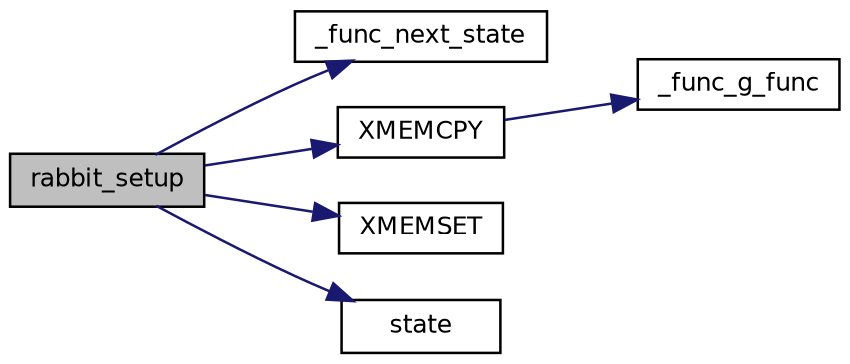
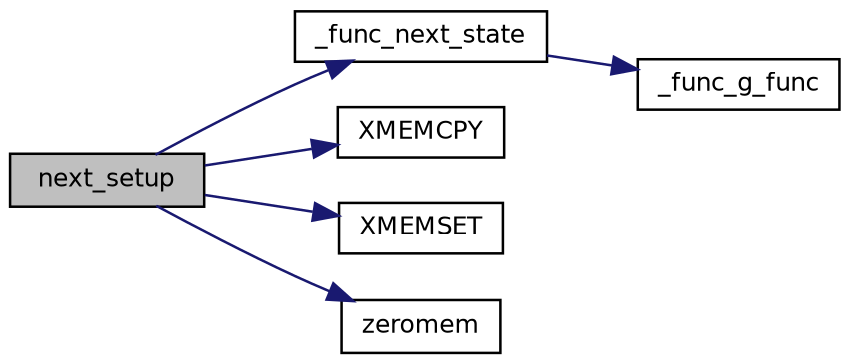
(558, 112) -> (580, 60)
(107, 180) -> (107, 180)
(421, 326) -> (421, 326)
